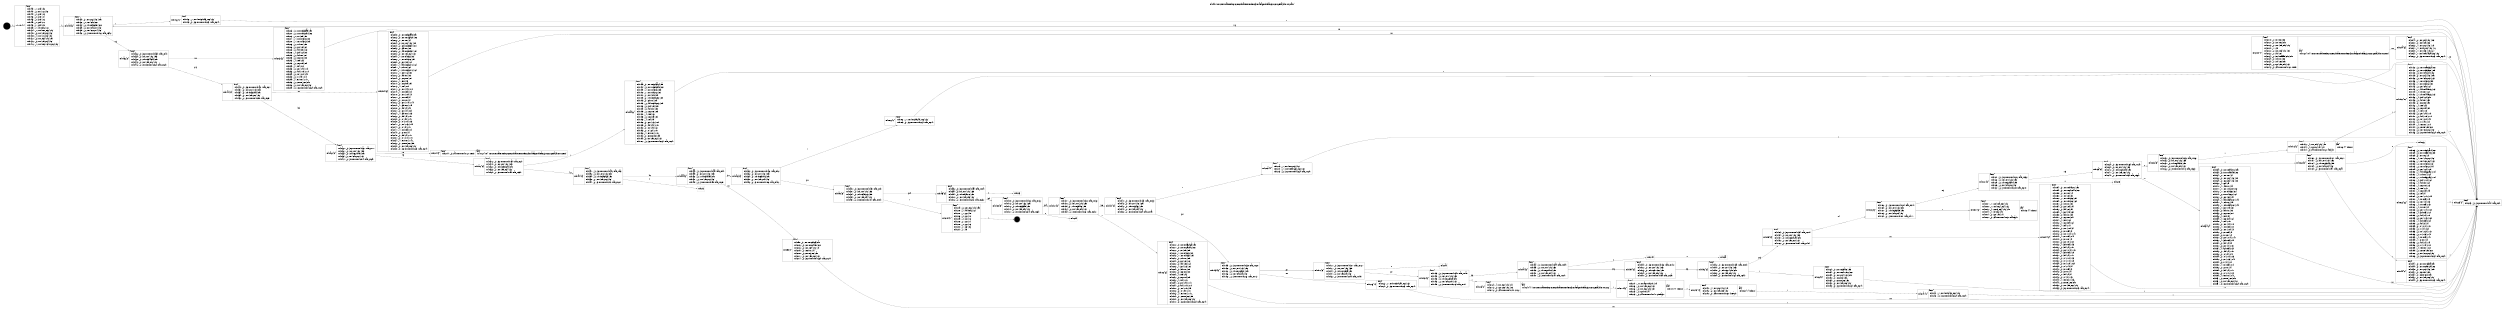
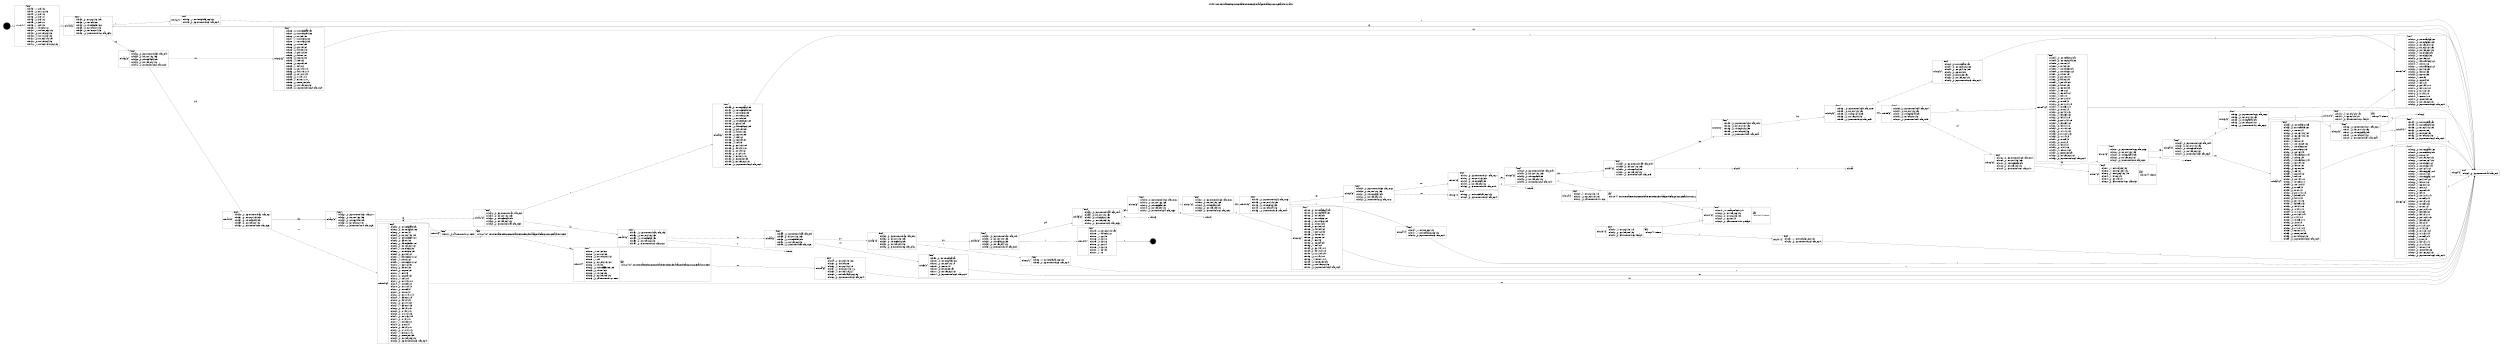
(1045, 205) -> (1181, 204)
none -> (543, 243)
(1687, 290) -> (1682, 224)
(1976, 300) -> none
